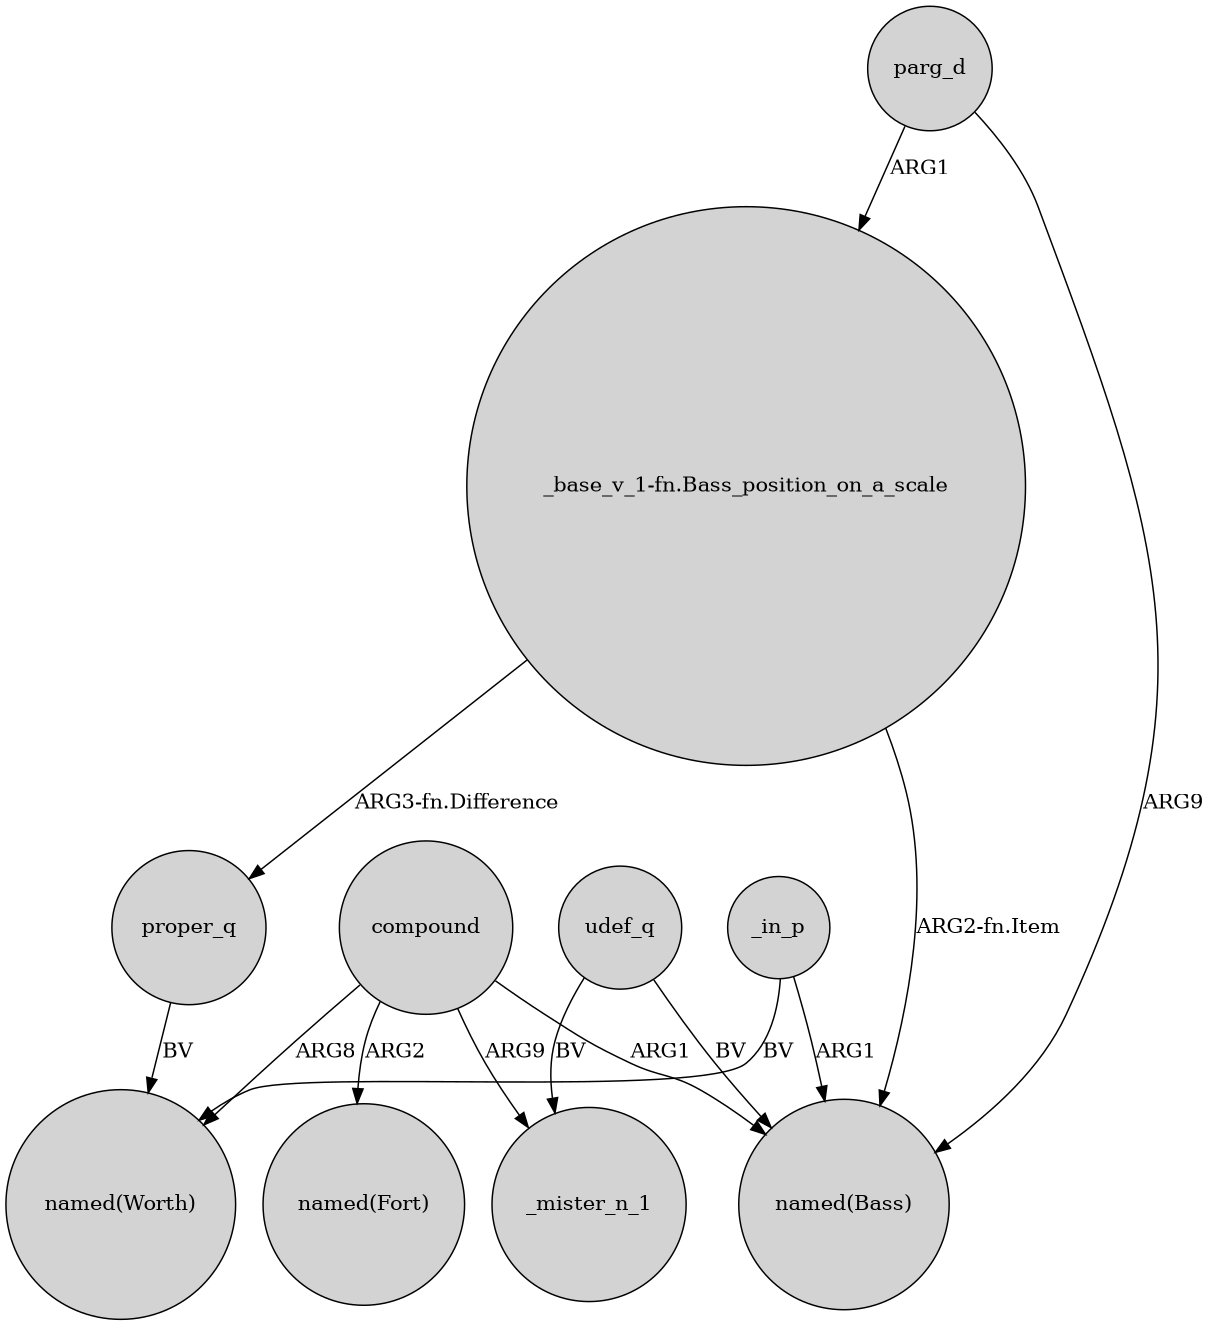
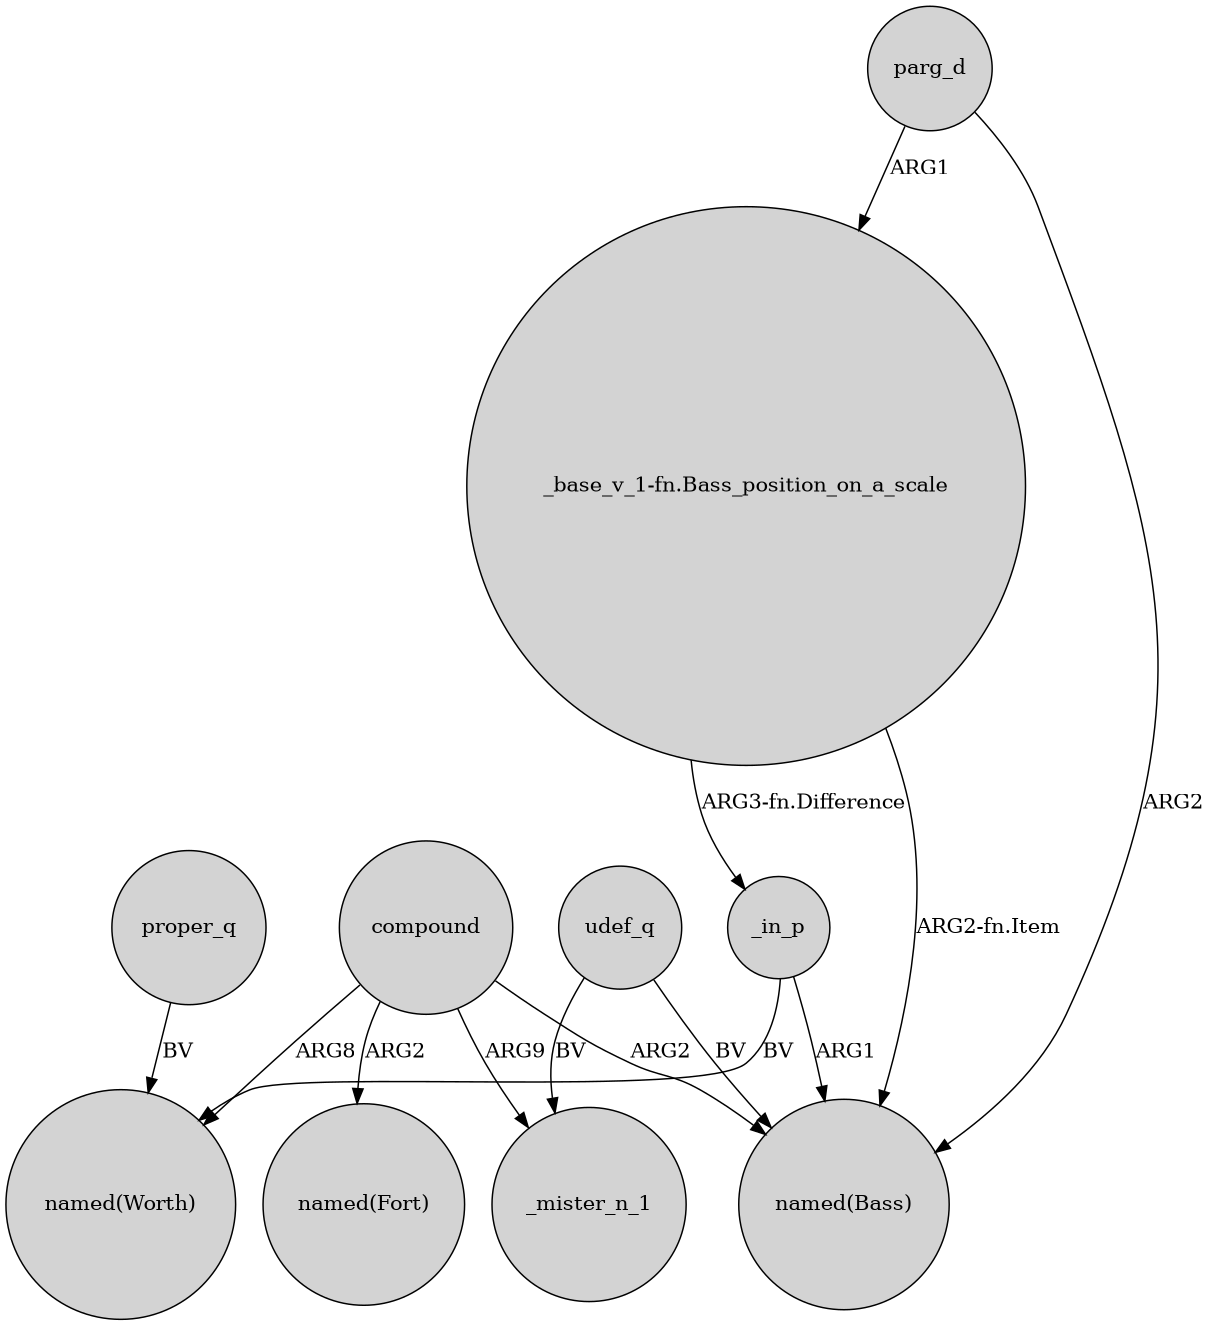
(394, 765) -> (704, 822)
(1174, 803) -> (1174, 803)
(661, 1052) -> (661, 1052)
